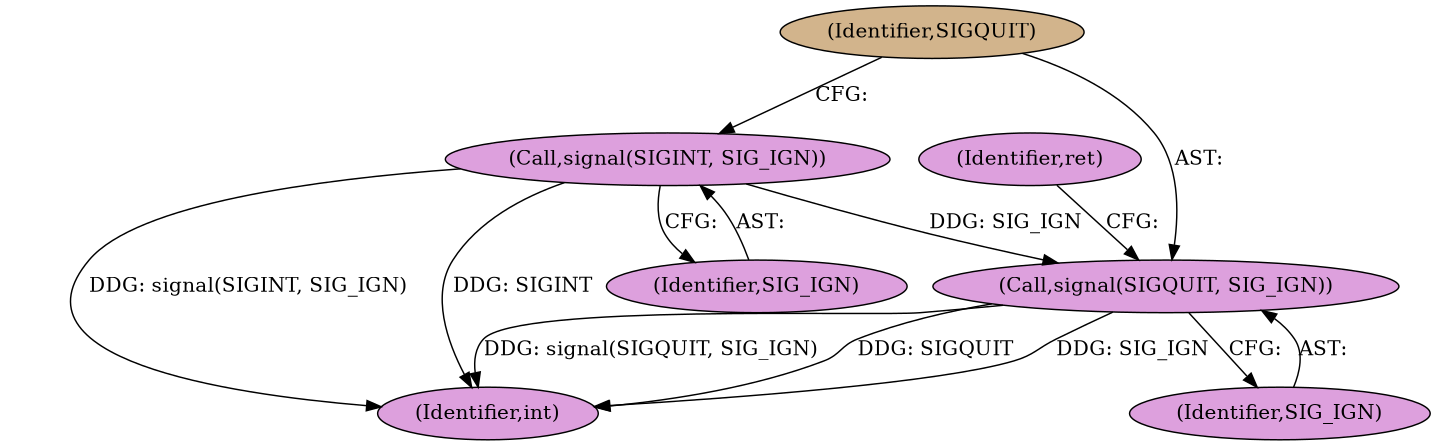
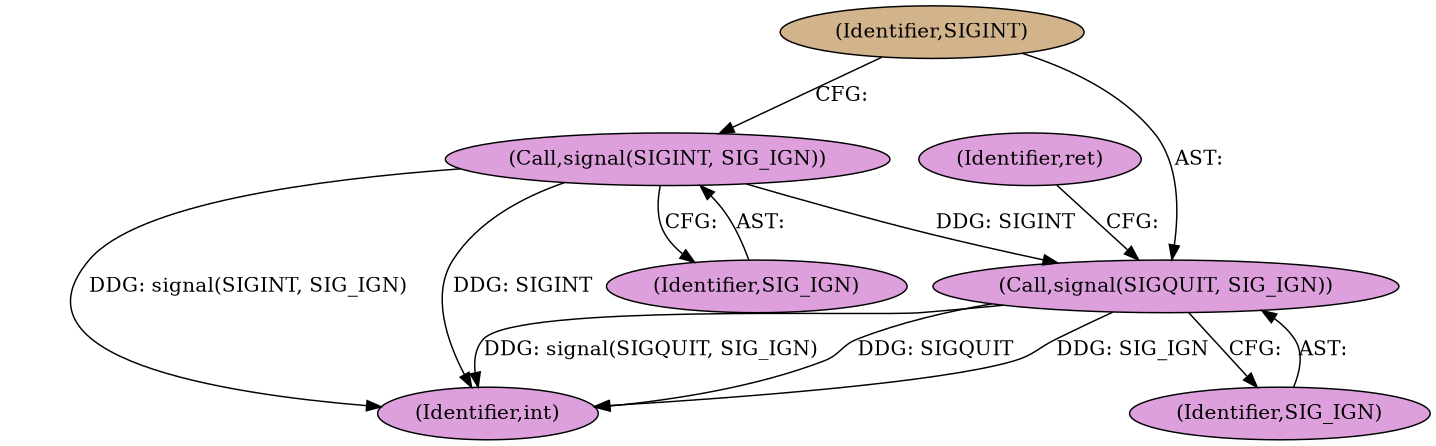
(932, 32) -> (932, 32)
(1006, 223) -> (1006, 223)
